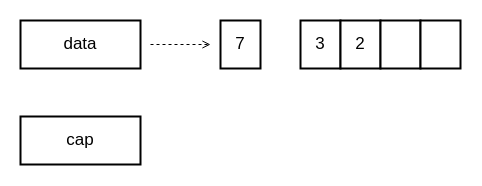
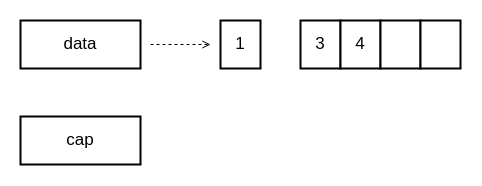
(241, 45) -> (241, 45)
(361, 45) -> (361, 45)
